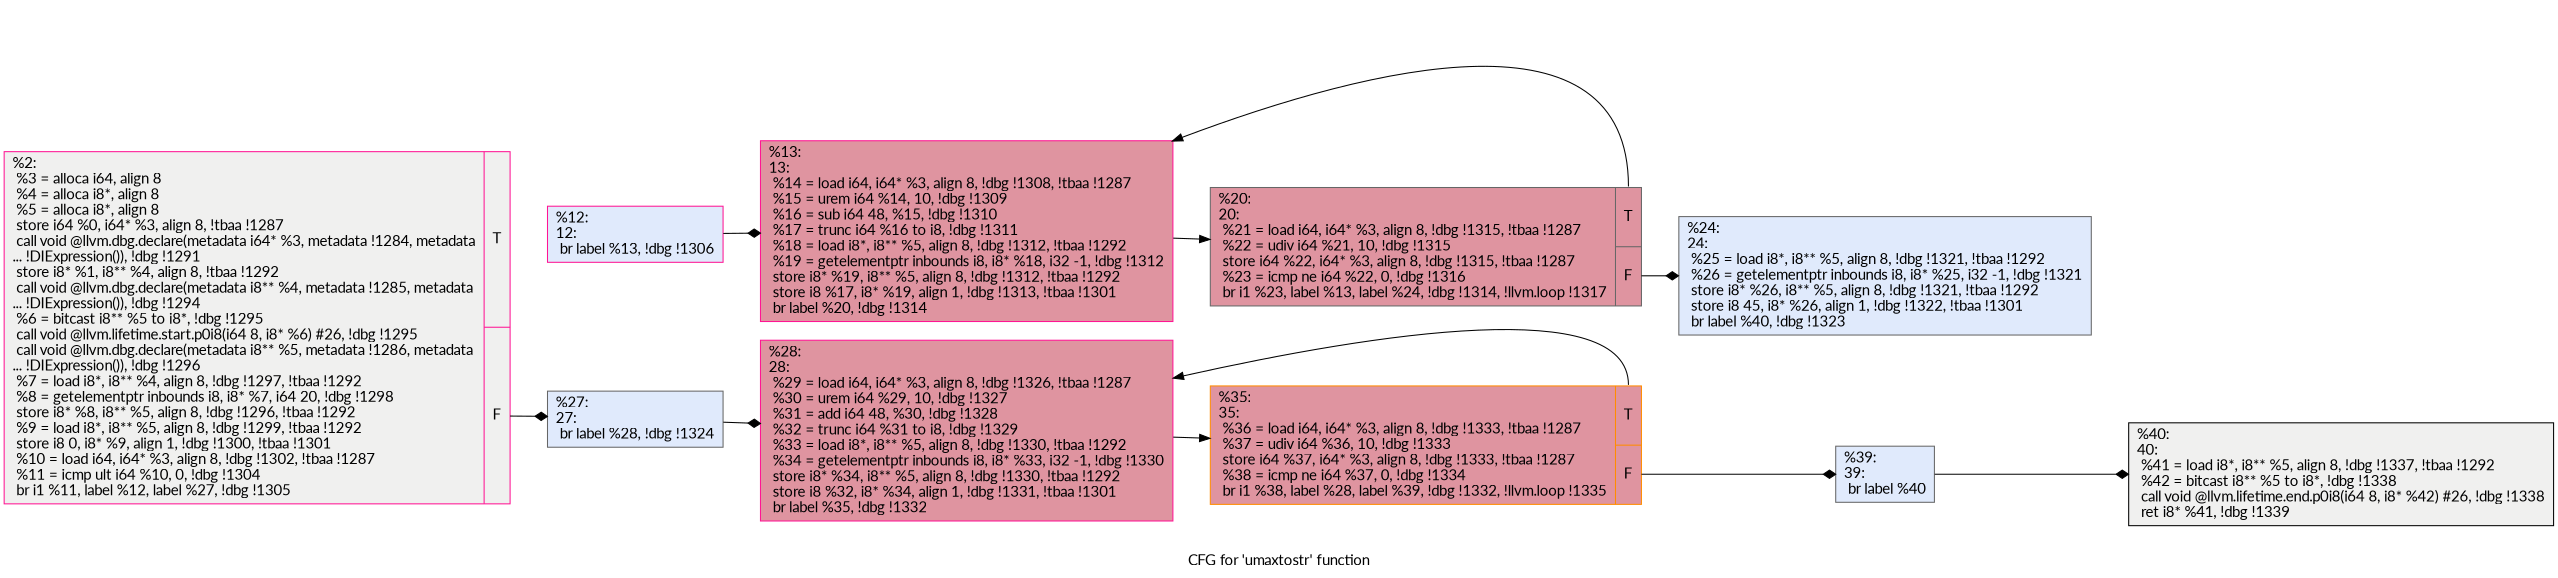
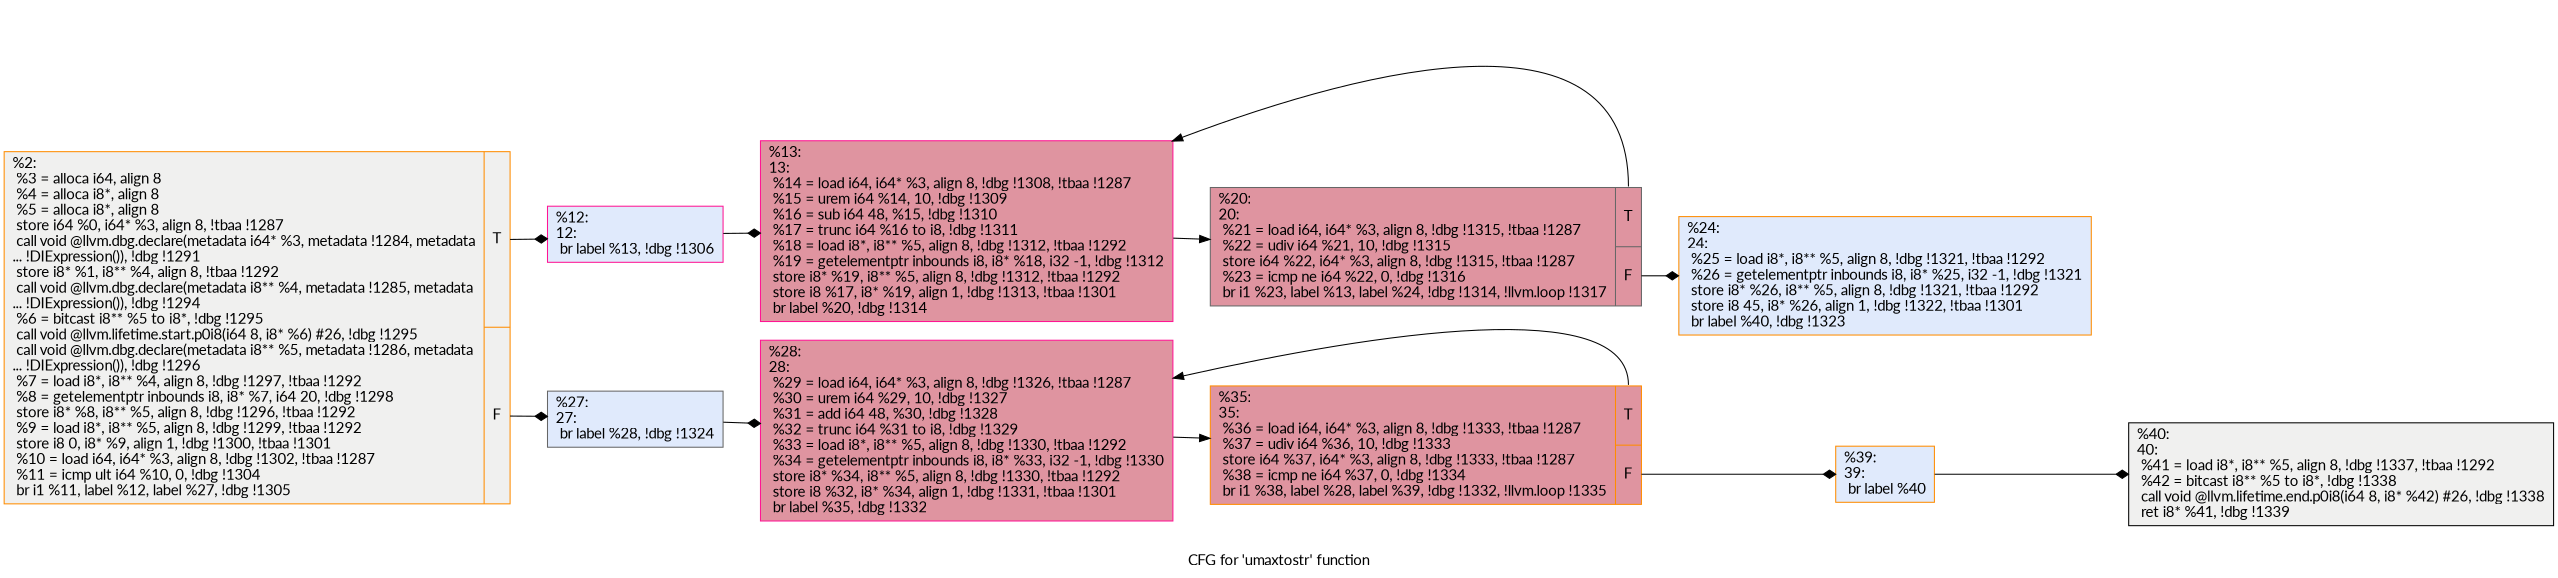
none -> (522, 239)
(1885, 276) -> (1885, 276)
(257, 328) -> (257, 328)
(1885, 474) -> (1885, 474)
